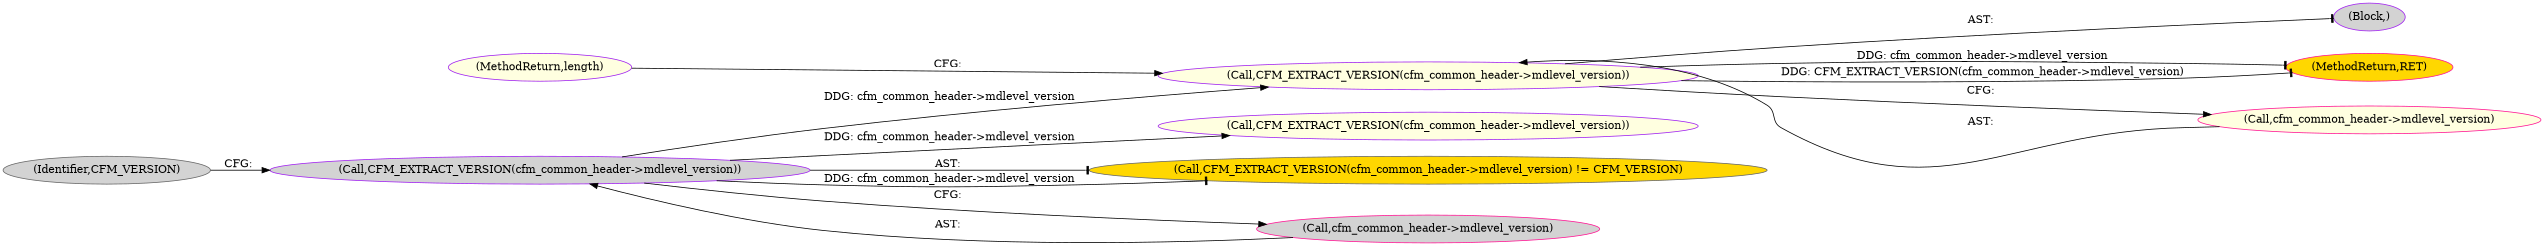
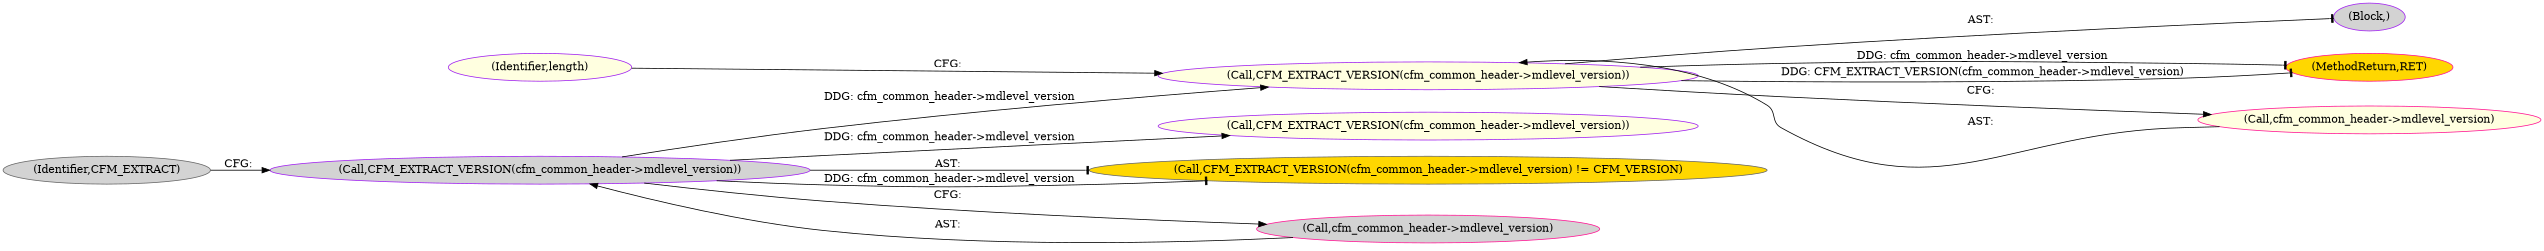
(540, 67) -> (540, 67)
(107, 170) -> (107, 170)
